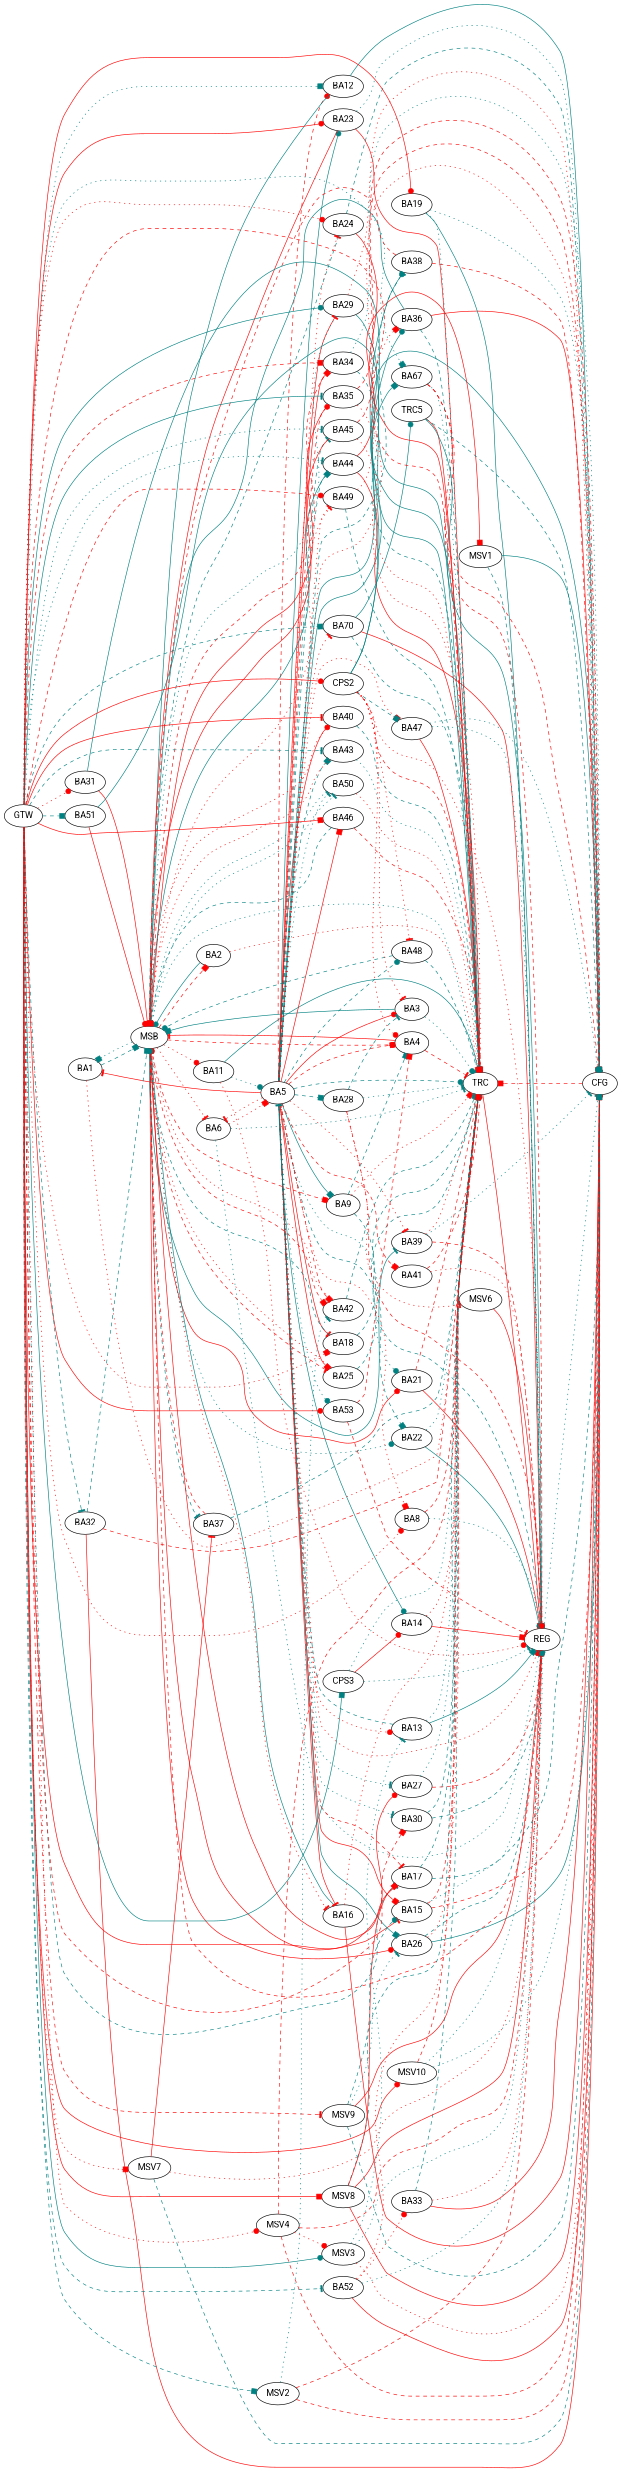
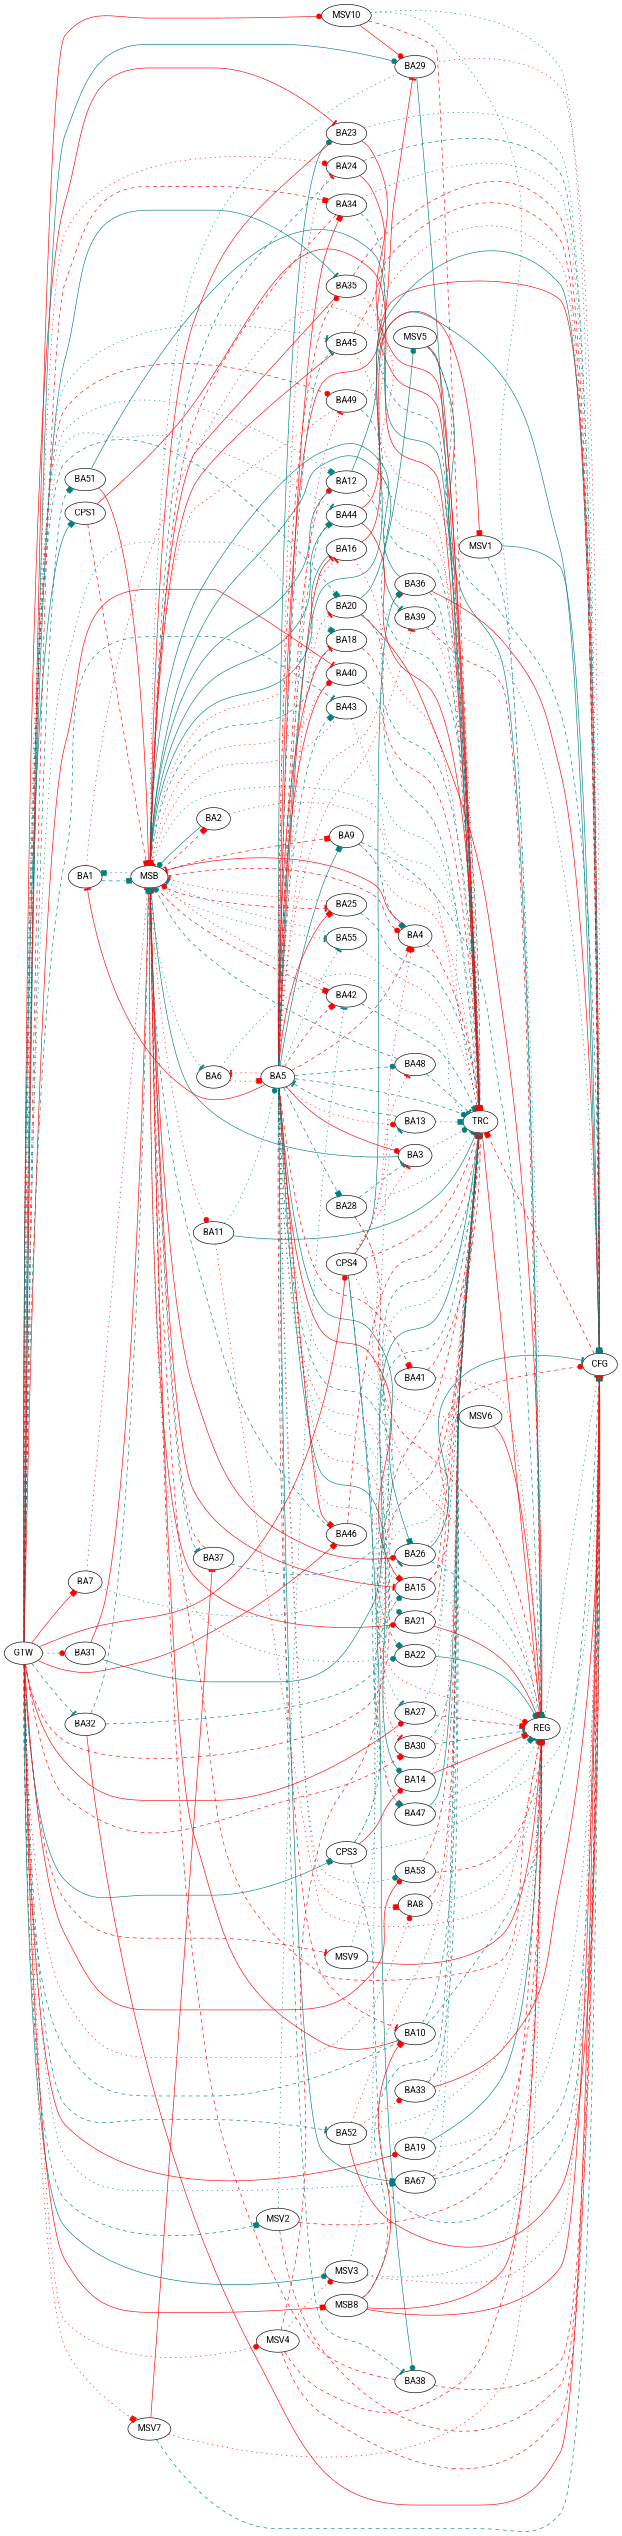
none -> (379, 40)
(57, 197) -> (33, 690)
(412, 411) -> (415, 337)
none -> (85, 513)
(343, 626) -> (346, 607)
(343, 684) -> (346, 1264)
none -> (449, 701)
(544, 706) -> (575, 2038)
(343, 785) -> (346, 939)
(466, 899) -> (457, 1474)
(181, 1082) -> (166, 985)
(396, 1197) -> (456, 862)
(54, 1214) -> (46, 829)
(385, 1241) -> (456, 1502)
(439, 1463) -> (356, 1685)
(299, 1482) -> (321, 1447)
none -> (85, 1582)
(290, 1659) -> none
(485, 1697) -> none
(412, 1877) -> (415, 2034)
(370, 2012) -> (378, 1722)
(577, 2078) -> (564, 2132)
(343, 2197) -> (346, 2306)
